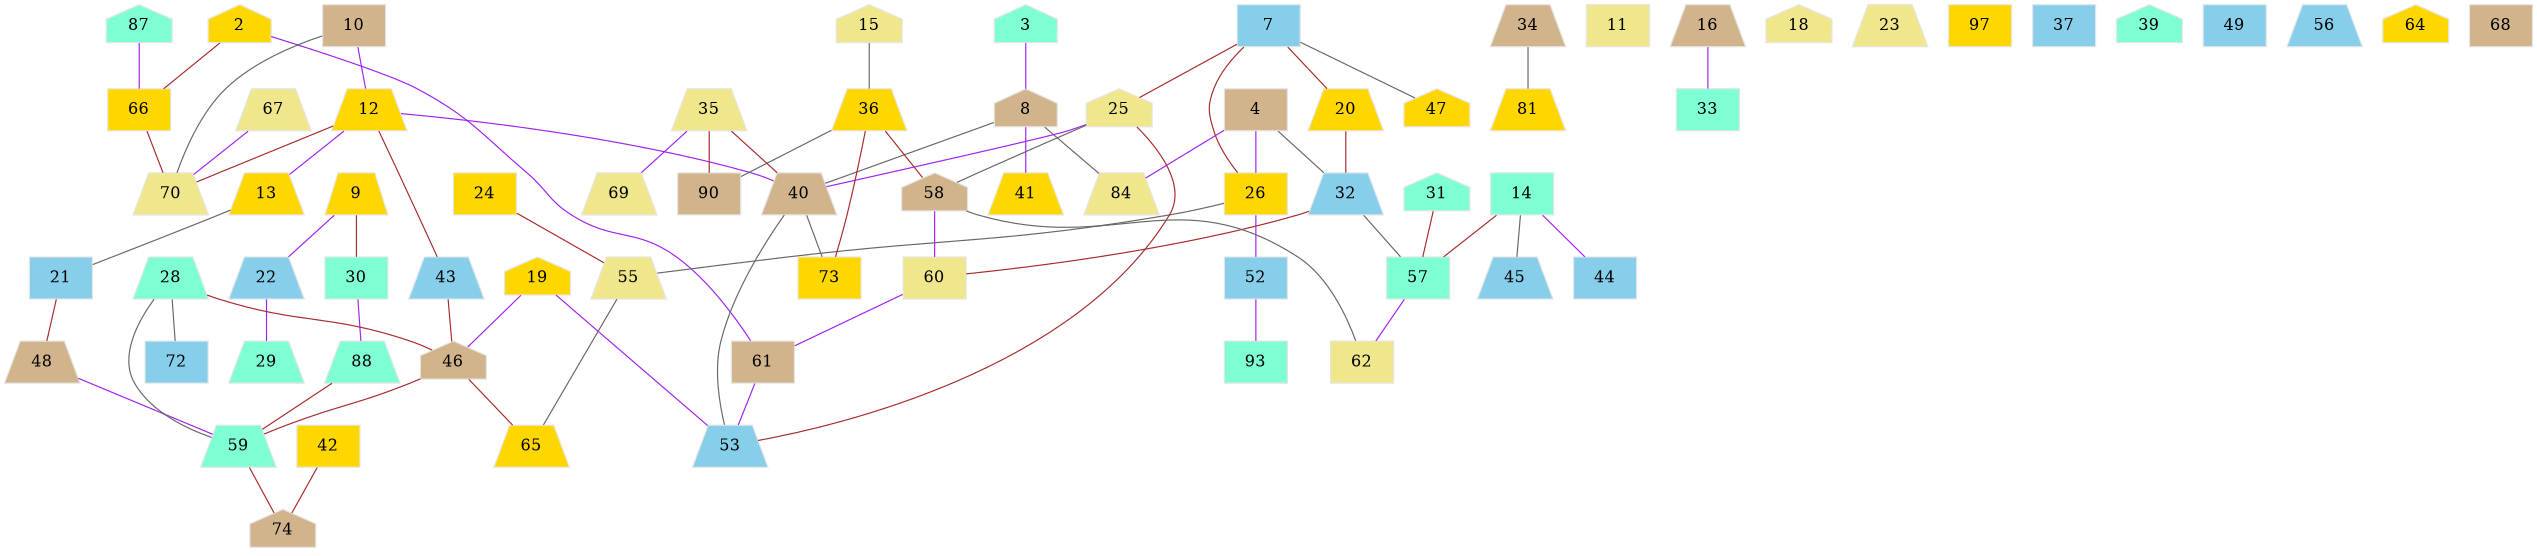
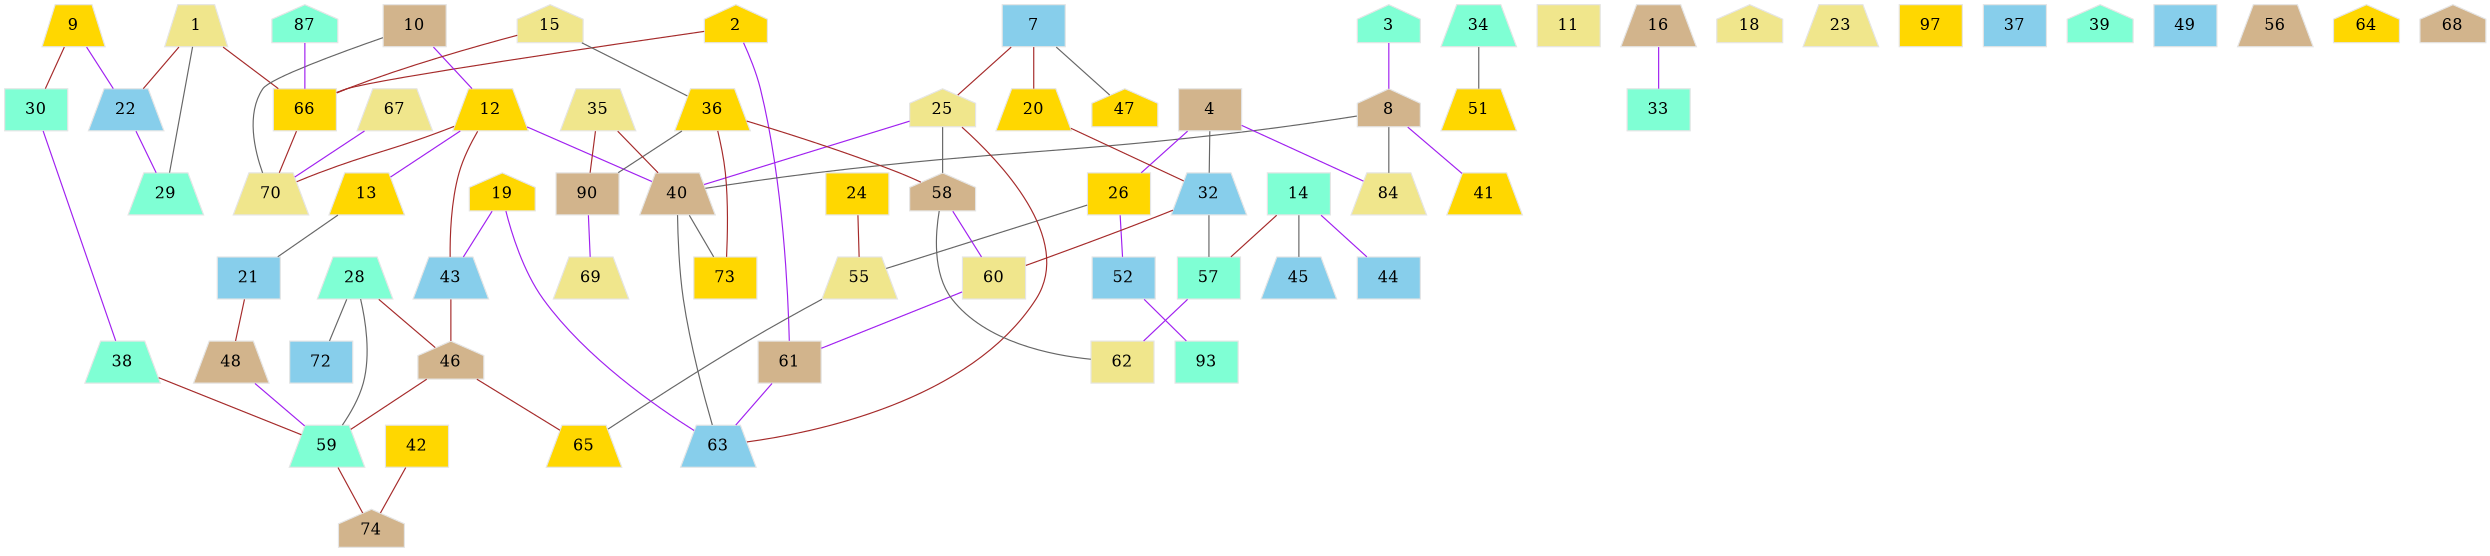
none -> (196, 26)
(1528, 26) -> (1479, 26)
(2325, 26) -> (2275, 26)
(2501, 26) -> (2453, 26)
none -> (426, 62)
(1209, 108) -> none
(1528, 110) -> (1479, 110)
(671, 146) -> (589, 236)
(1437, 194) -> none
(494, 321) -> (478, 234)
(362, 362) -> (123, 362)
(730, 446) -> (718, 446)
